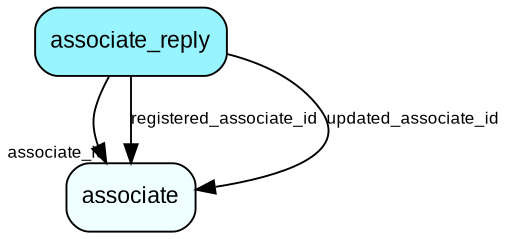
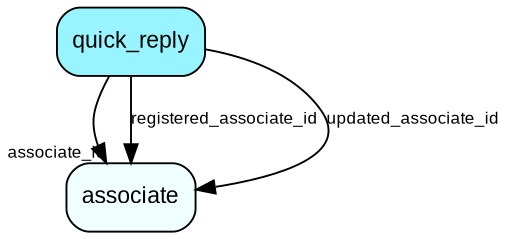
(131, 42) -> (131, 42)
